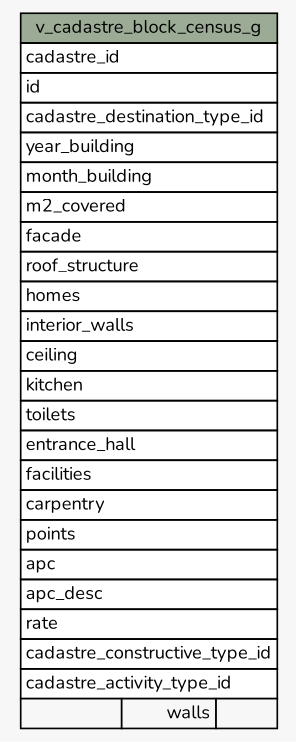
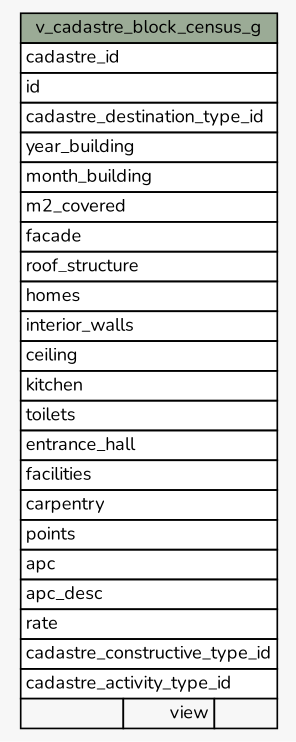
(189, 713) -> (190, 713)
